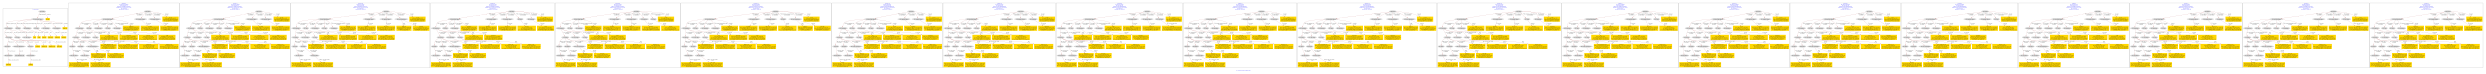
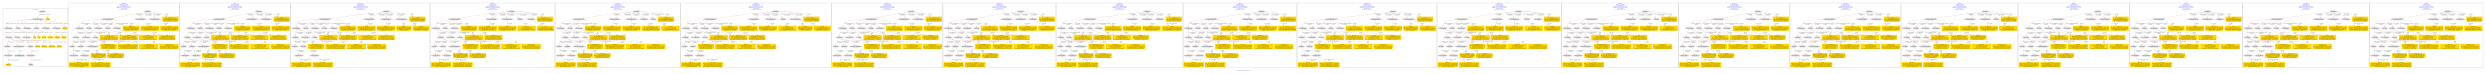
(31, 65) -> (31, 65)
